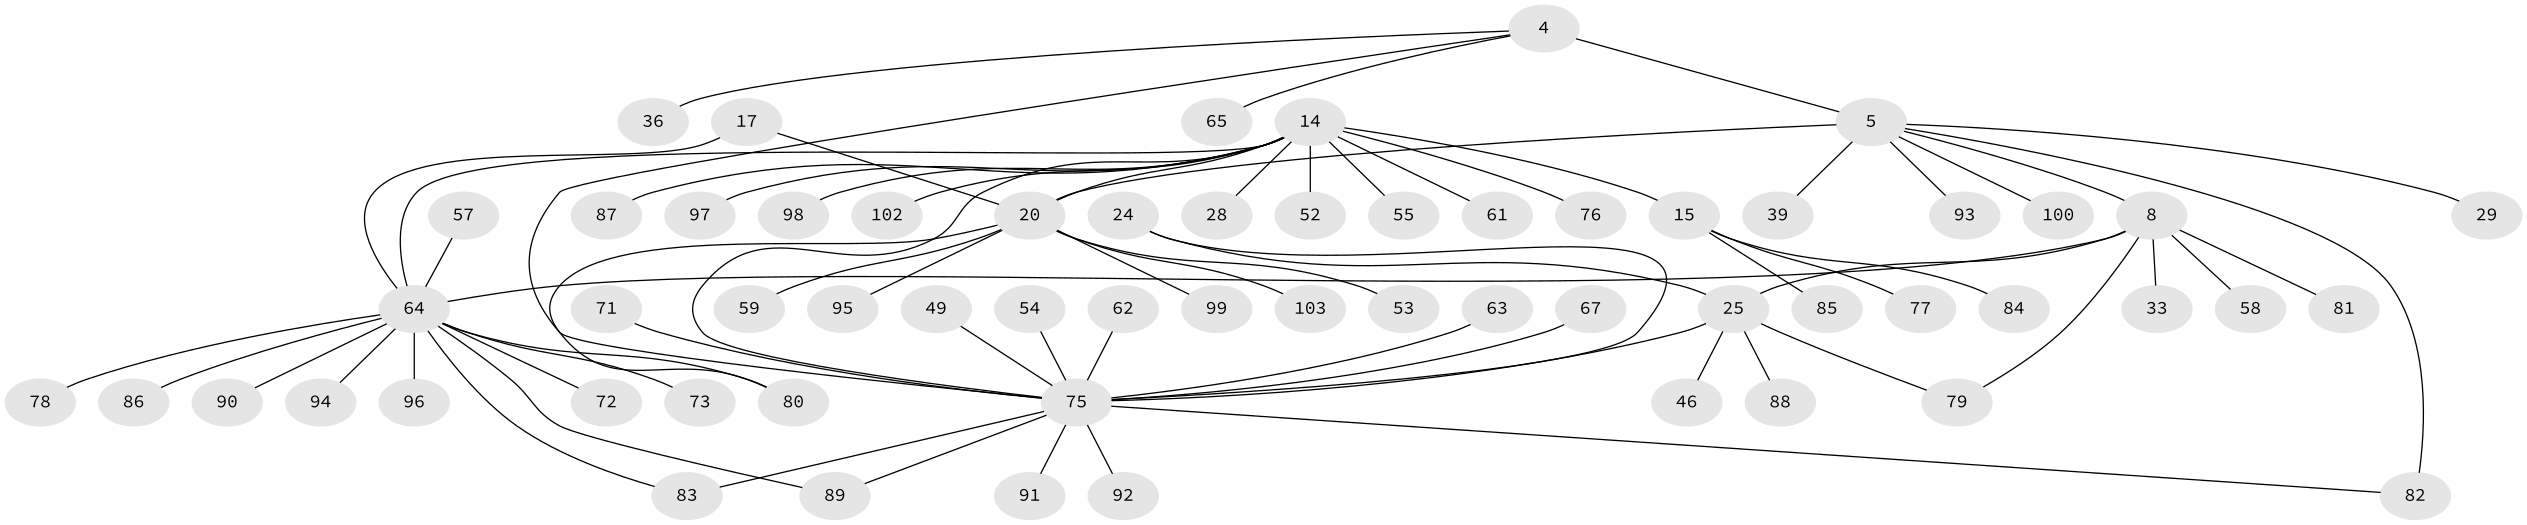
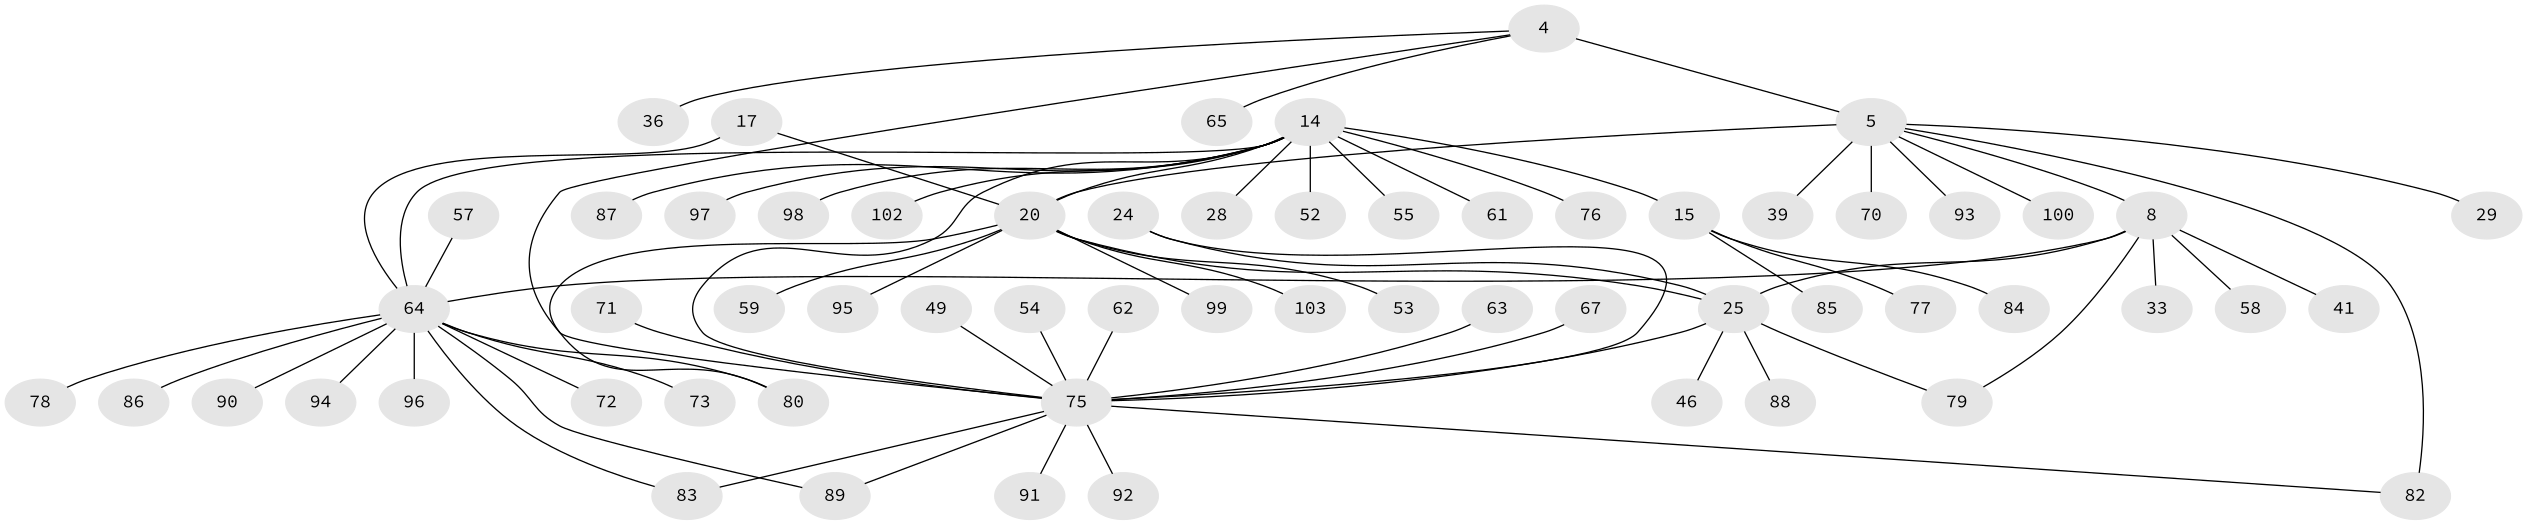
none -> (1871, 216)
none -> (1459, 271)
(2344, 309) -> (2344, 309)
